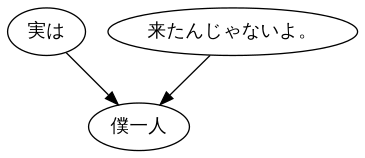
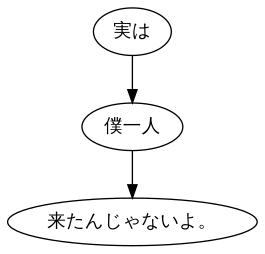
(190, 75) -> (132, 168)
